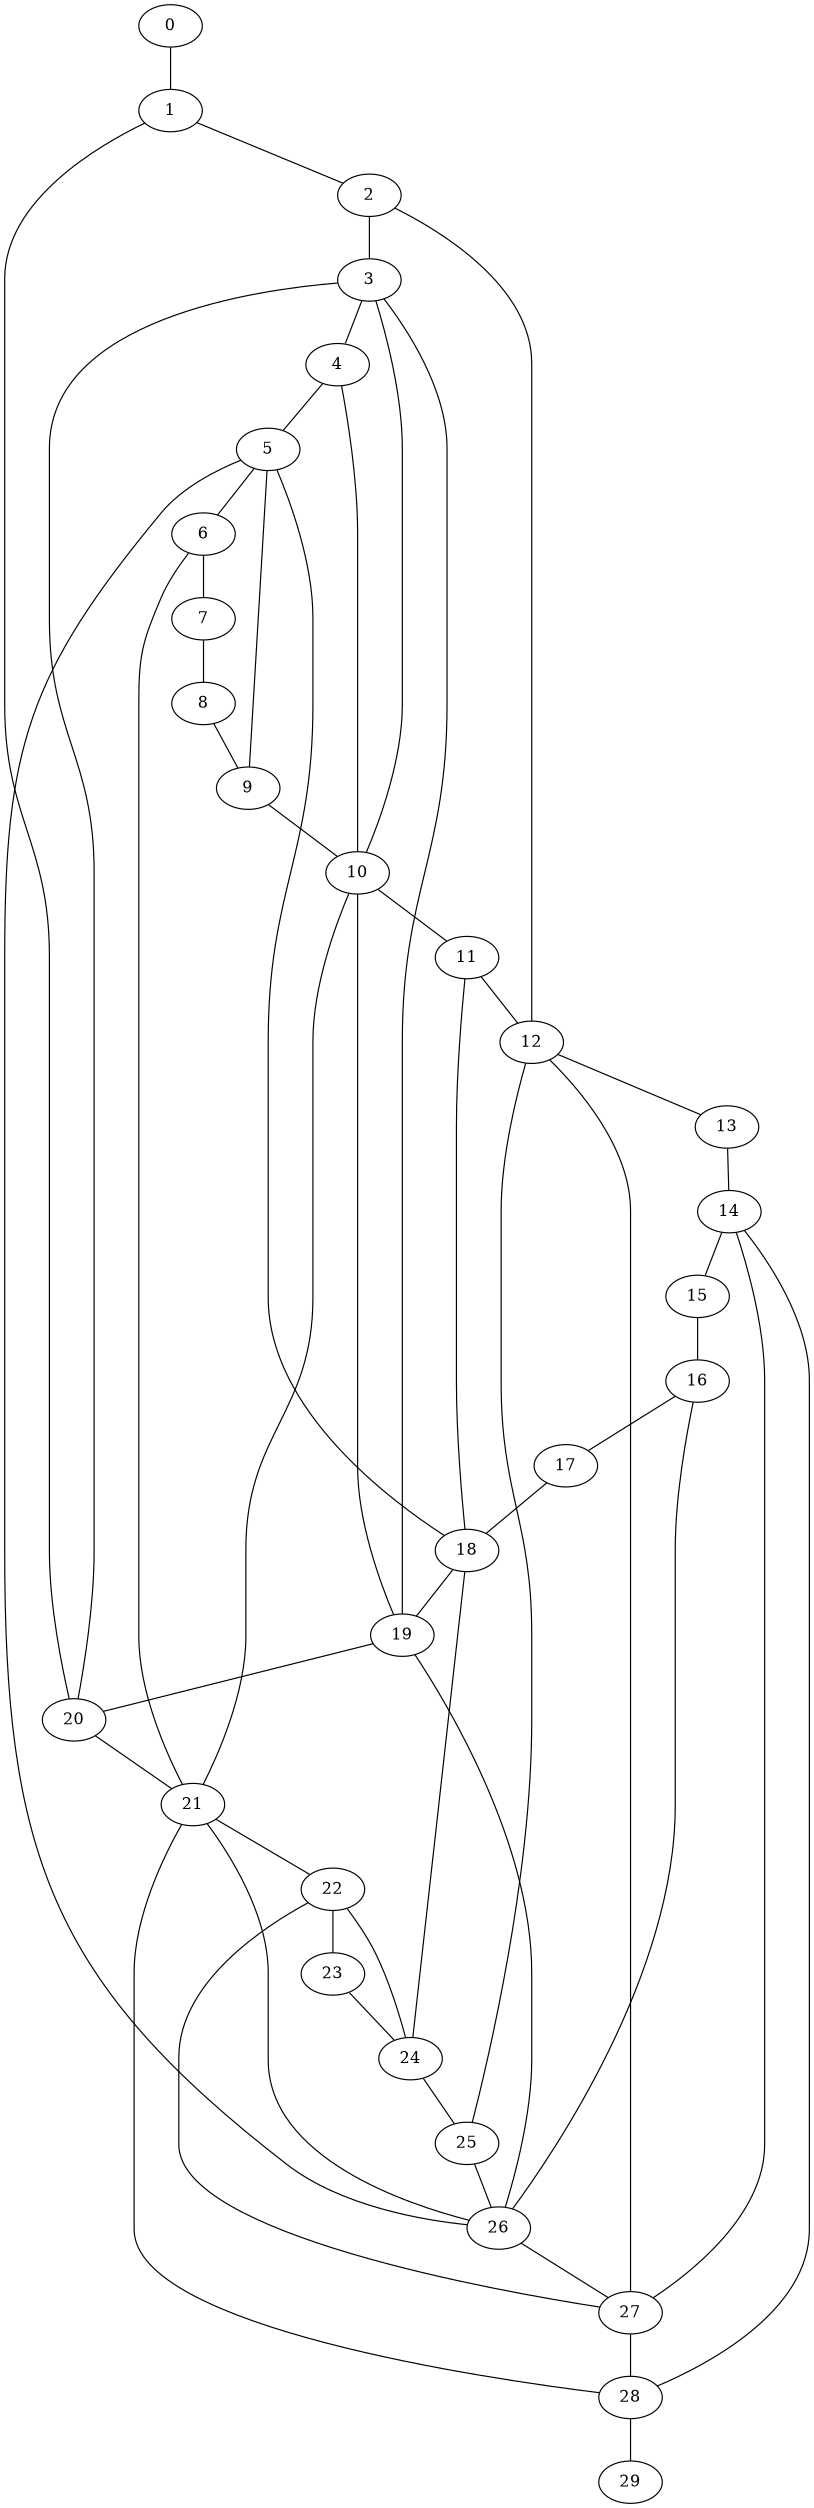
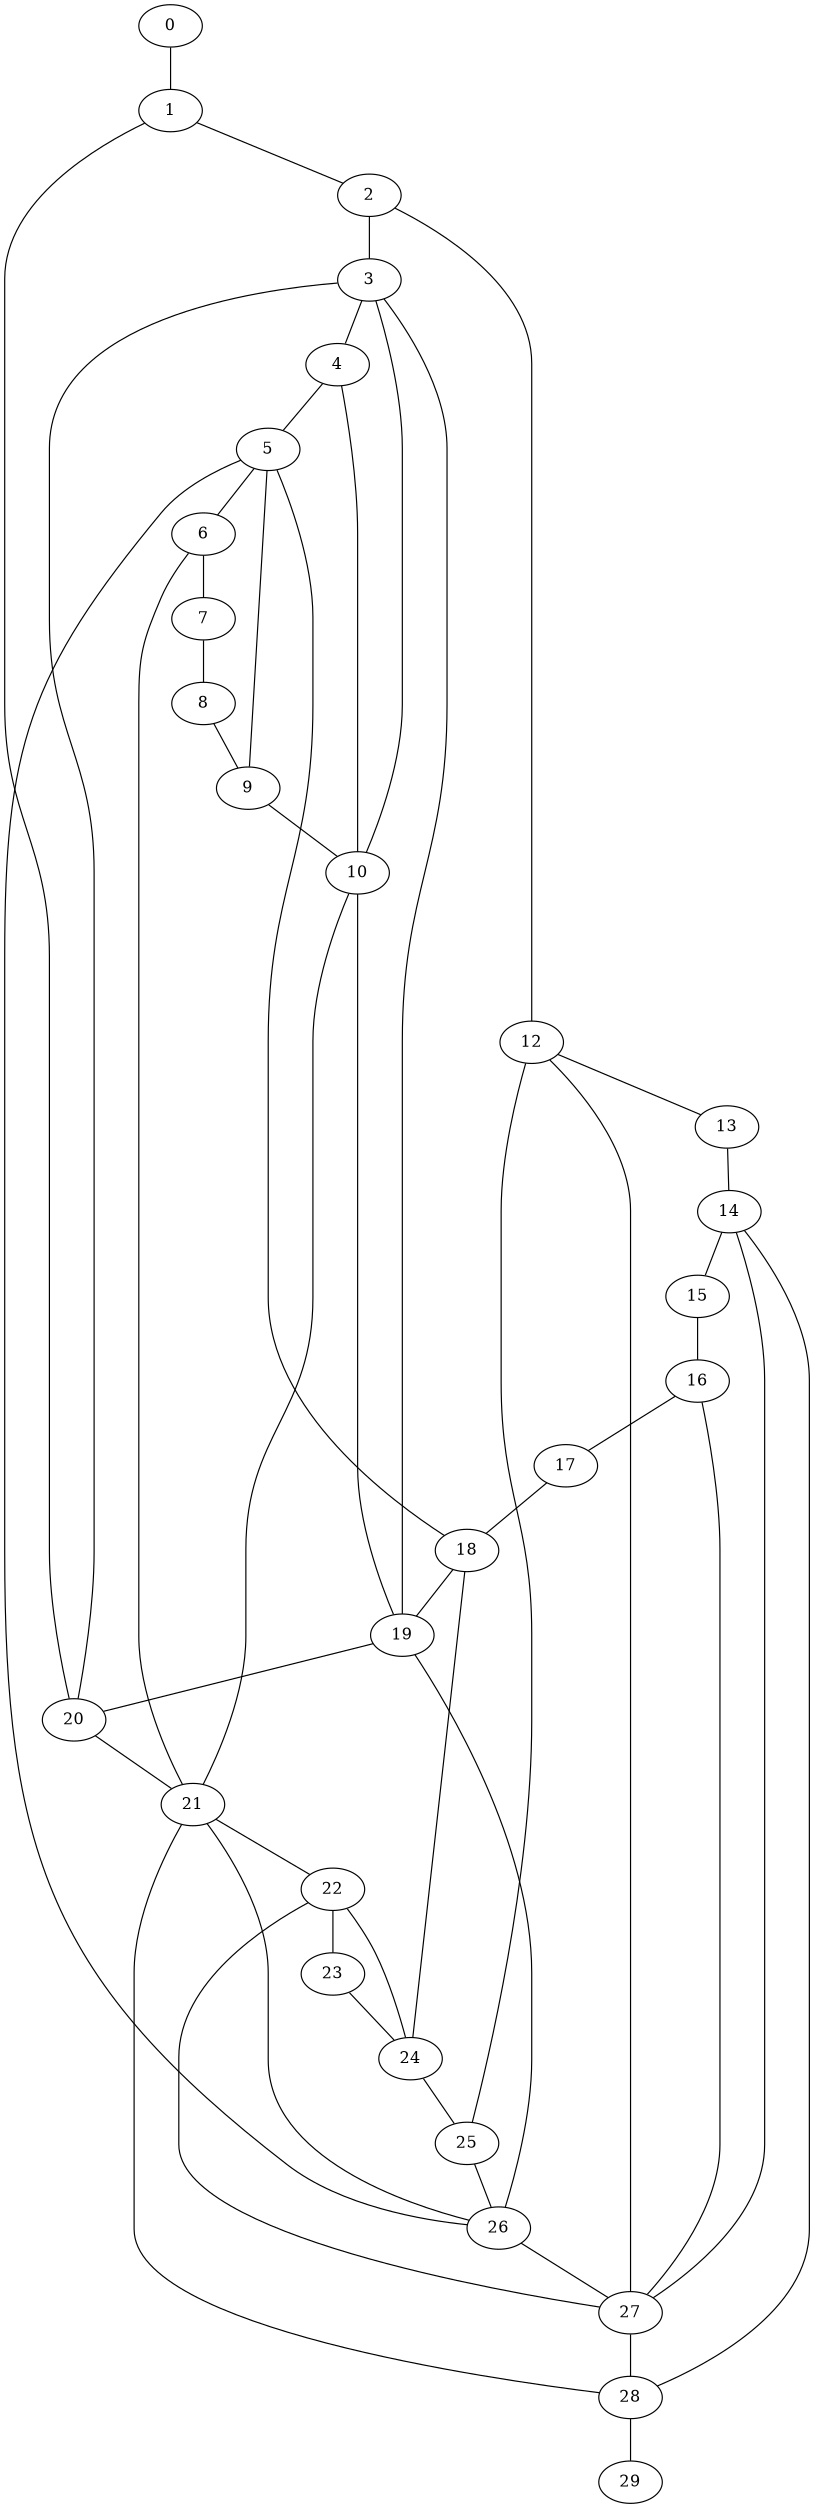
(467, 958) -> none
(674, 1824) -> (720, 1858)
